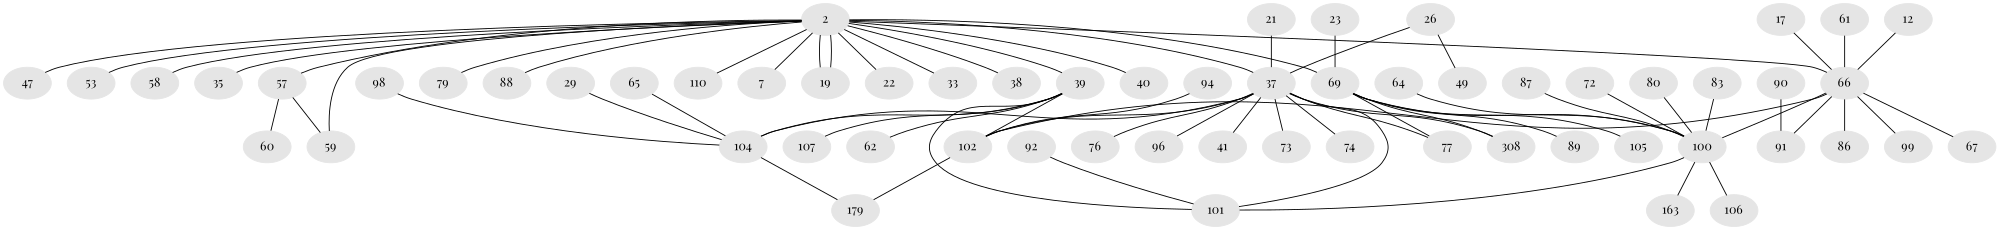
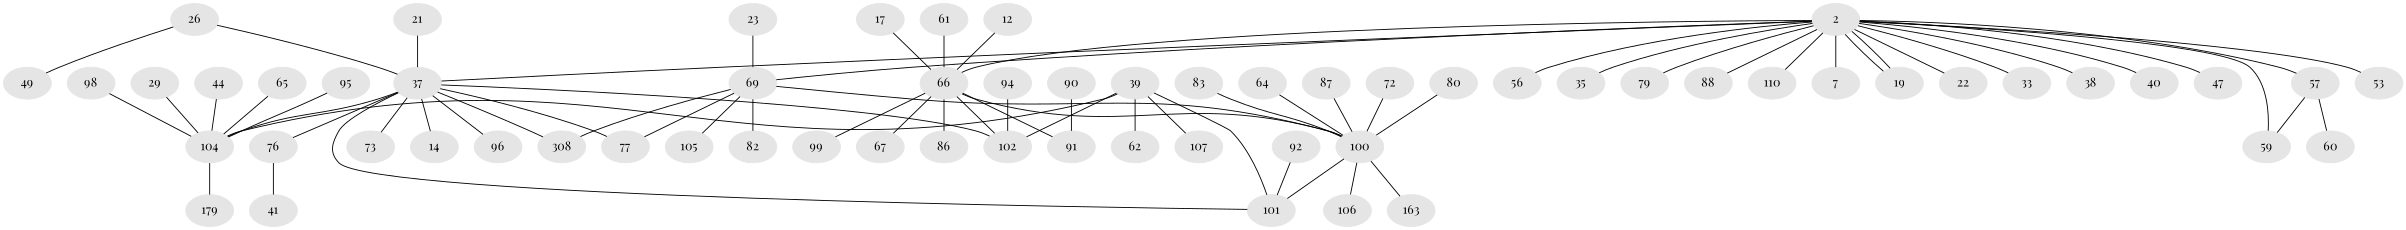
(957, 43) -> none
(155, 83) -> (1517, 83)
none -> (219, 83)
none -> (346, 83)
(1247, 115) -> (273, 179)
(1350, 147) -> (434, 147)
(1575, 147) -> (753, 147)
(912, 179) -> none
